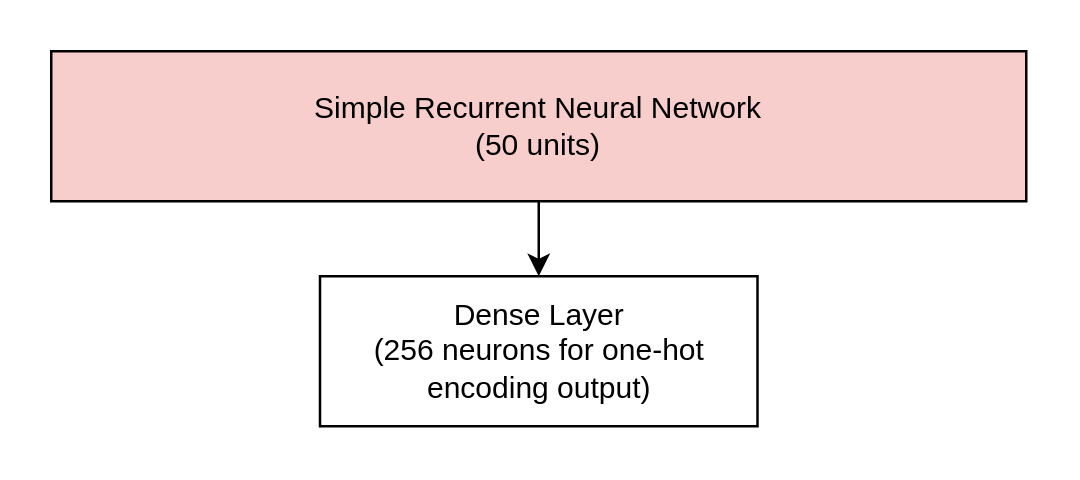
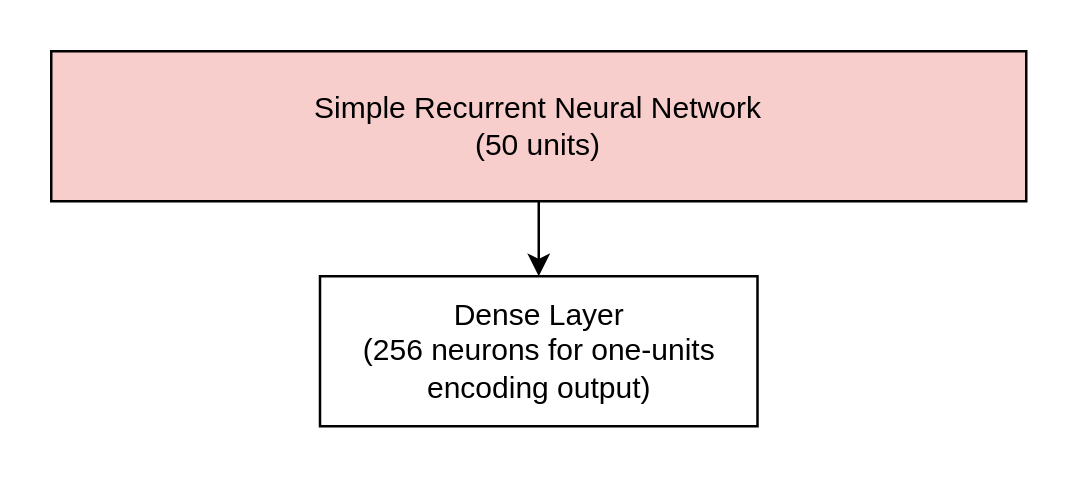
(540, 351) -> (540, 351)
